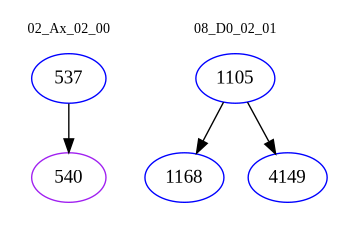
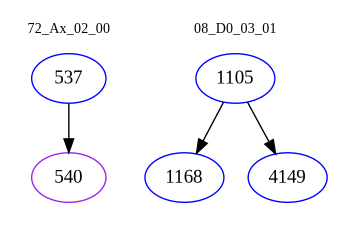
(70, 30) -> (70, 30)
(236, 30) -> (236, 30)
